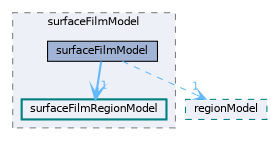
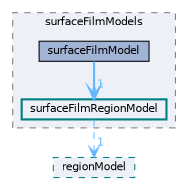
(94, 23) -> (94, 23)
(159, 78) -> (94, 135)
